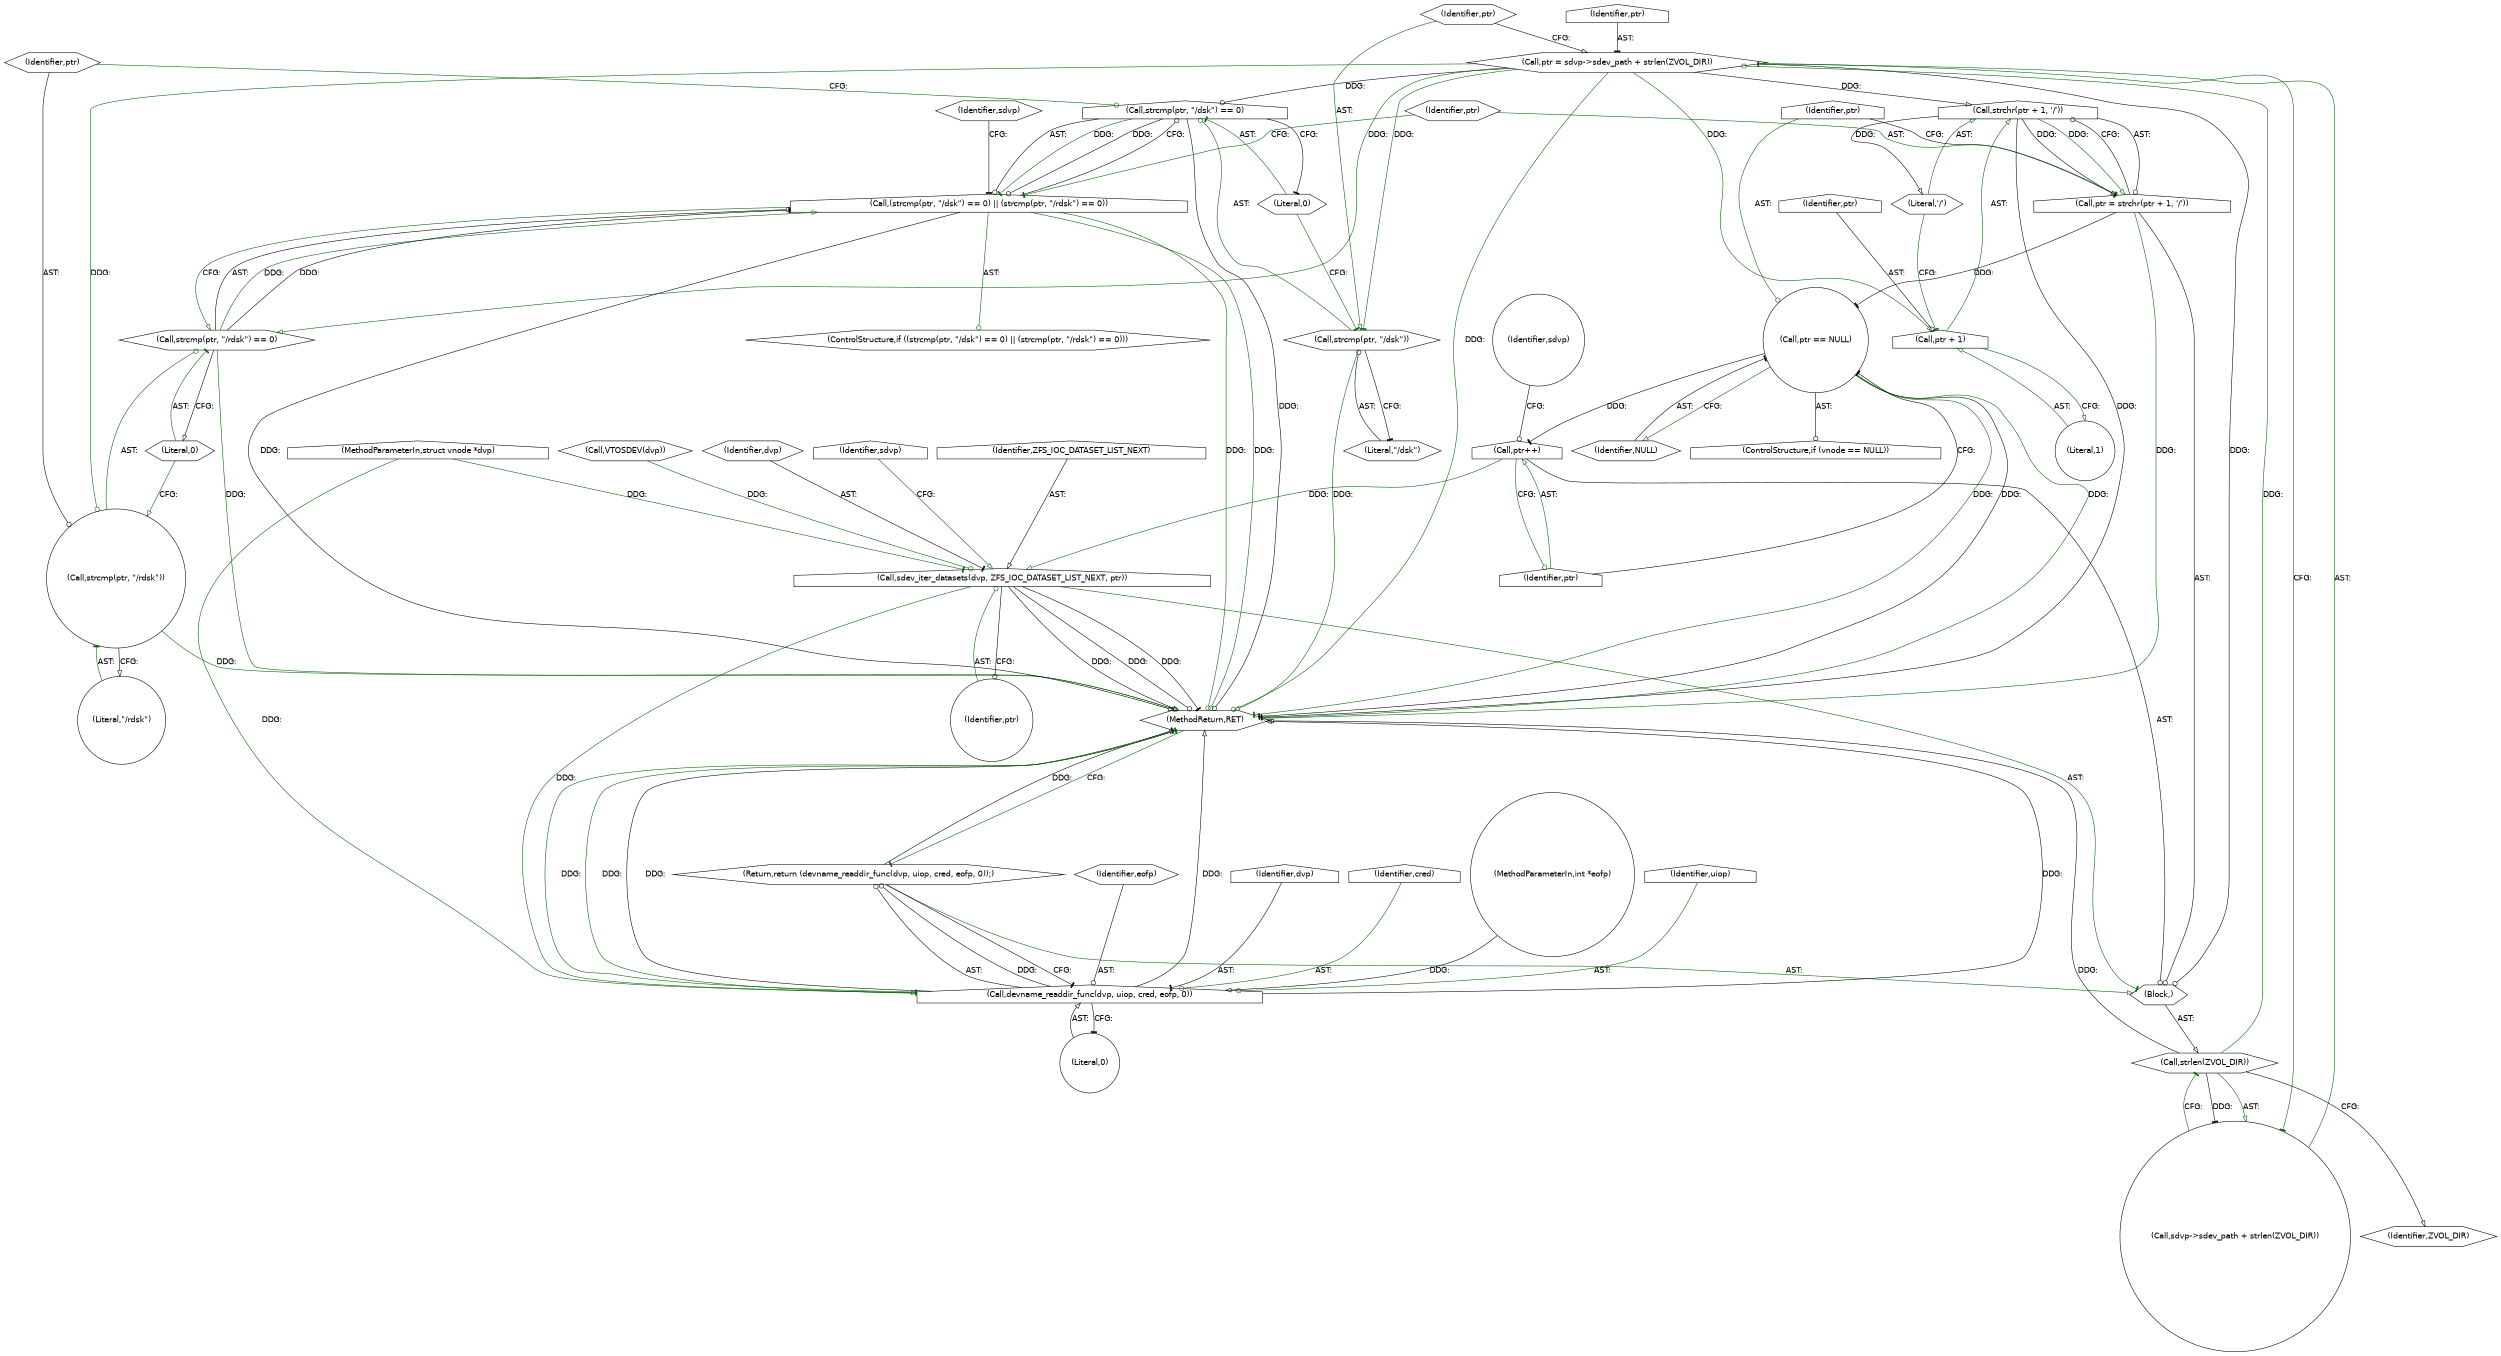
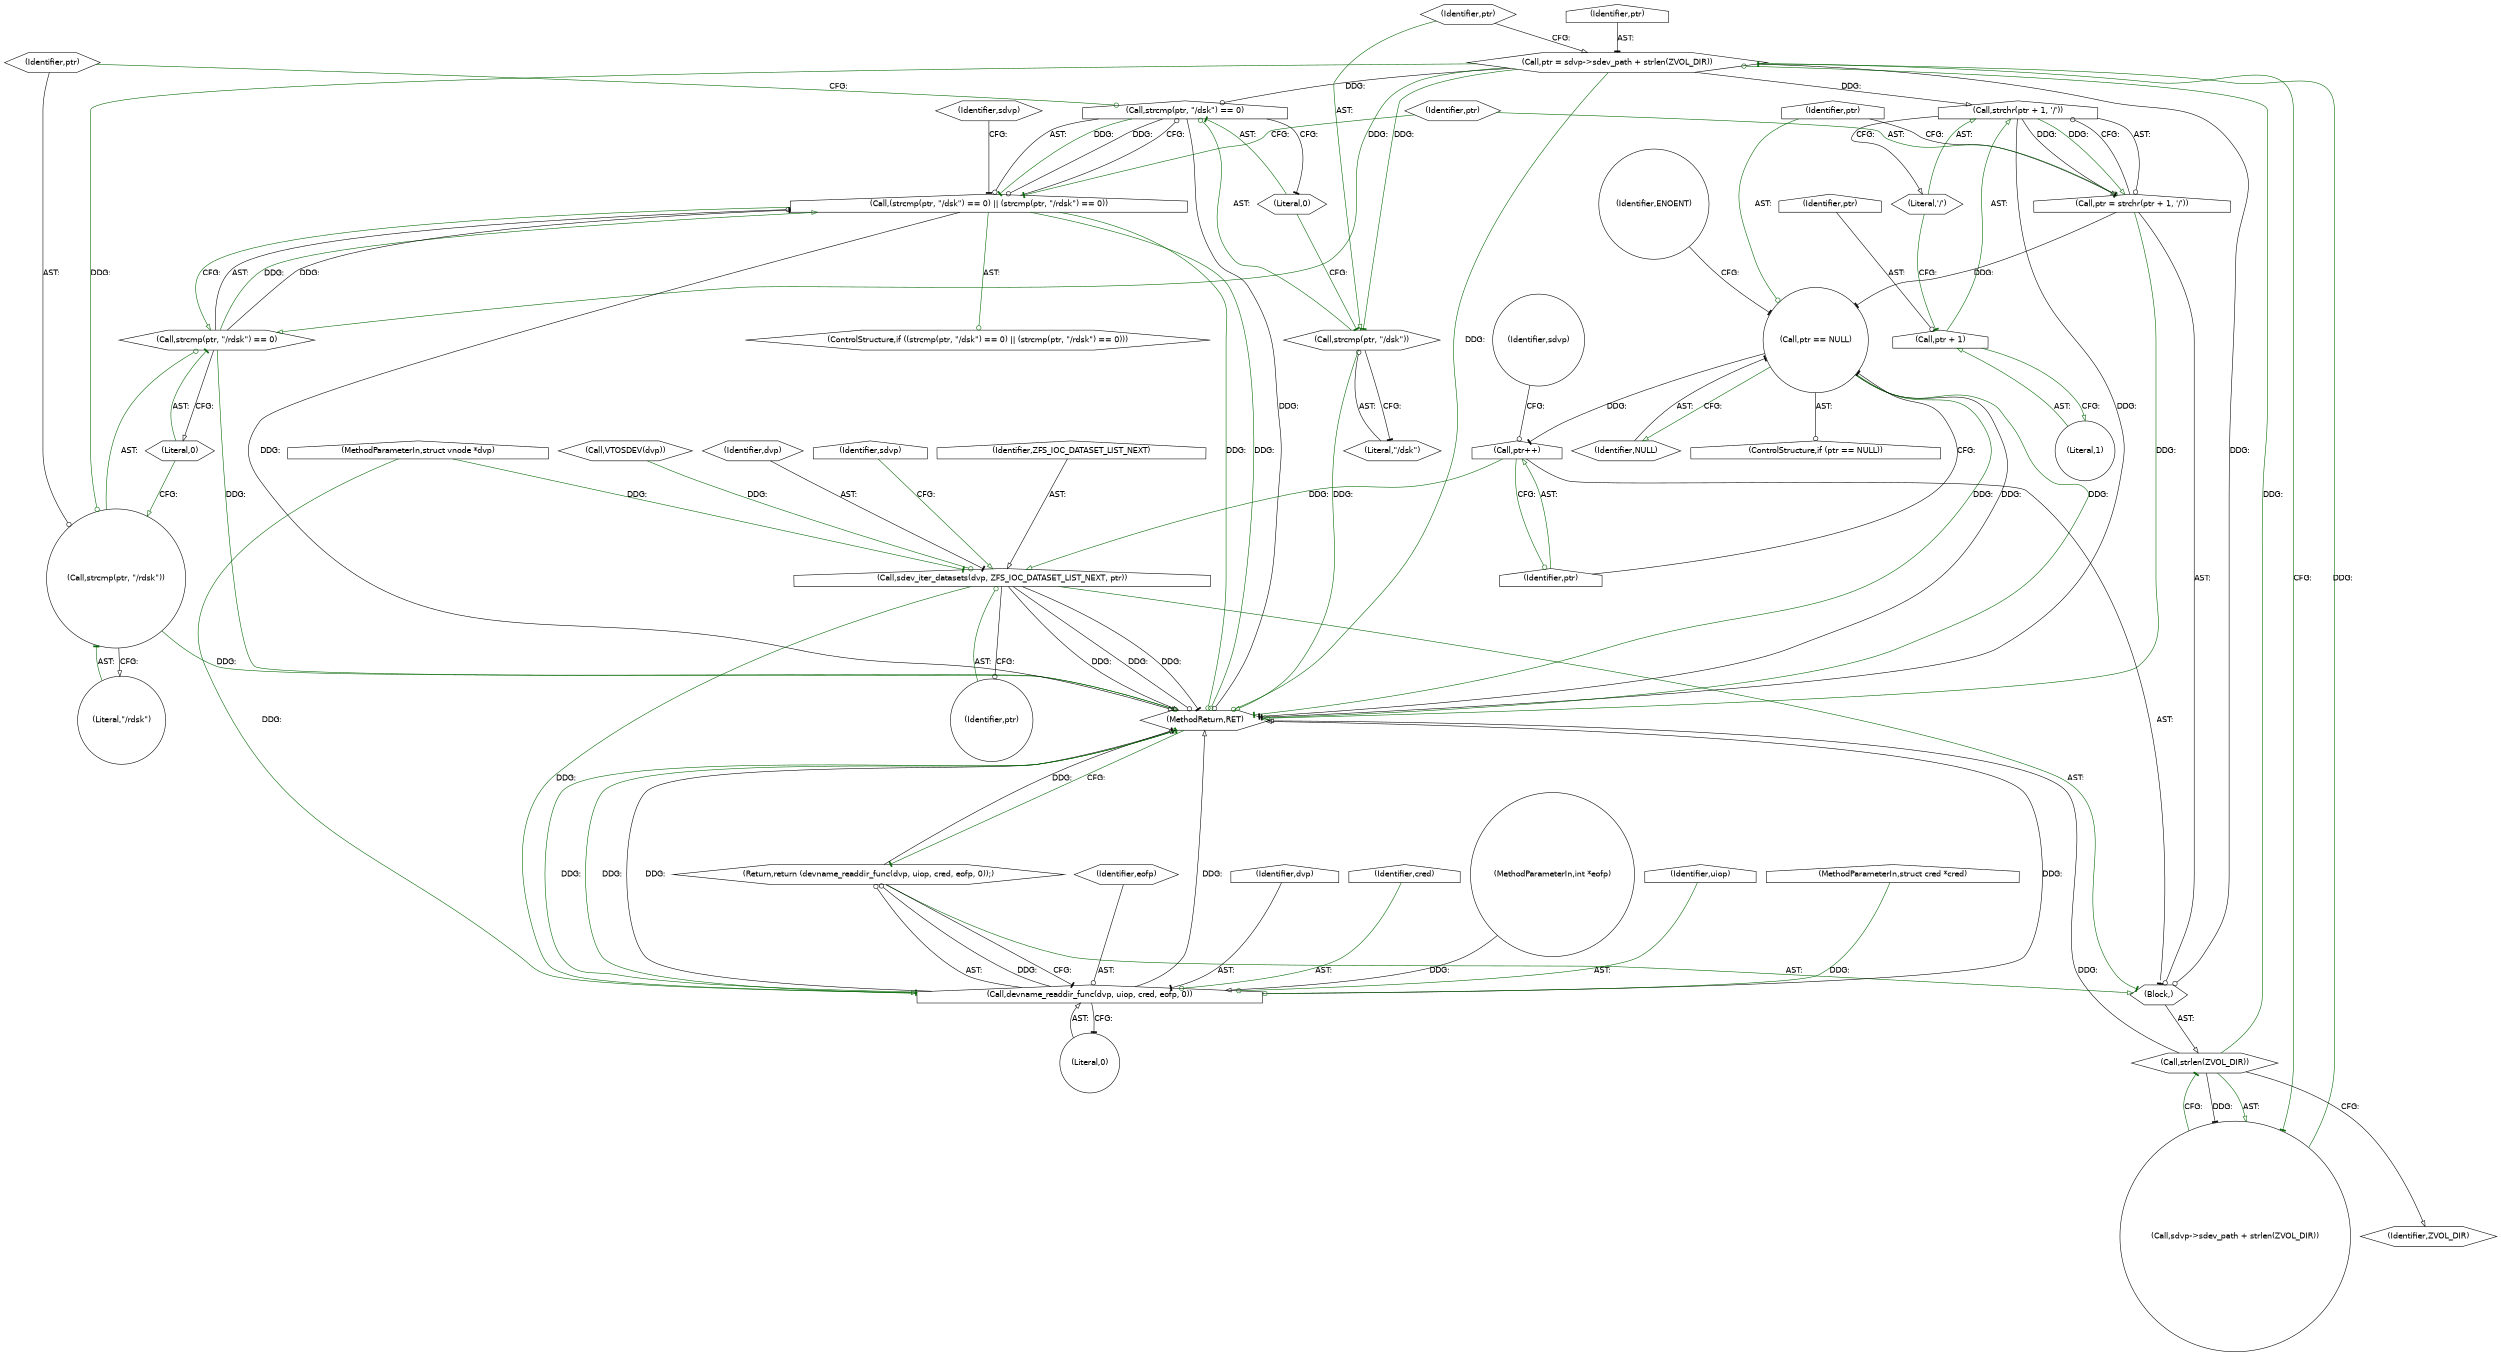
(1867, 135) -> (1867, 135)
none -> (1654, 204)
(1732, 253) -> none
(1816, 451) -> (1816, 451)
(2033, 498) -> (2033, 498)
(2344, 578) -> (2344, 578)
none -> (1893, 875)
